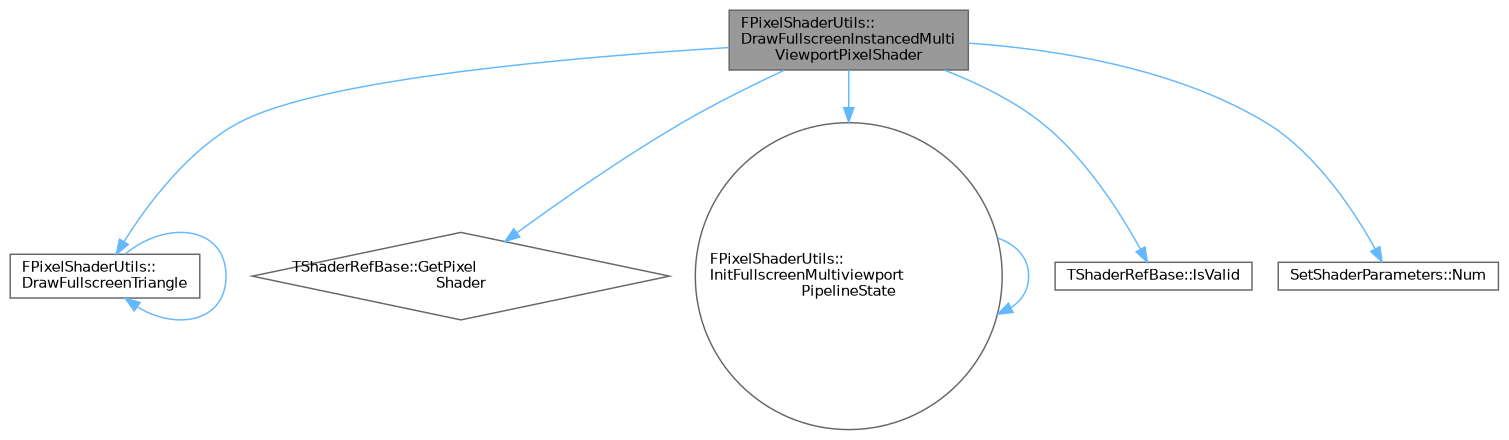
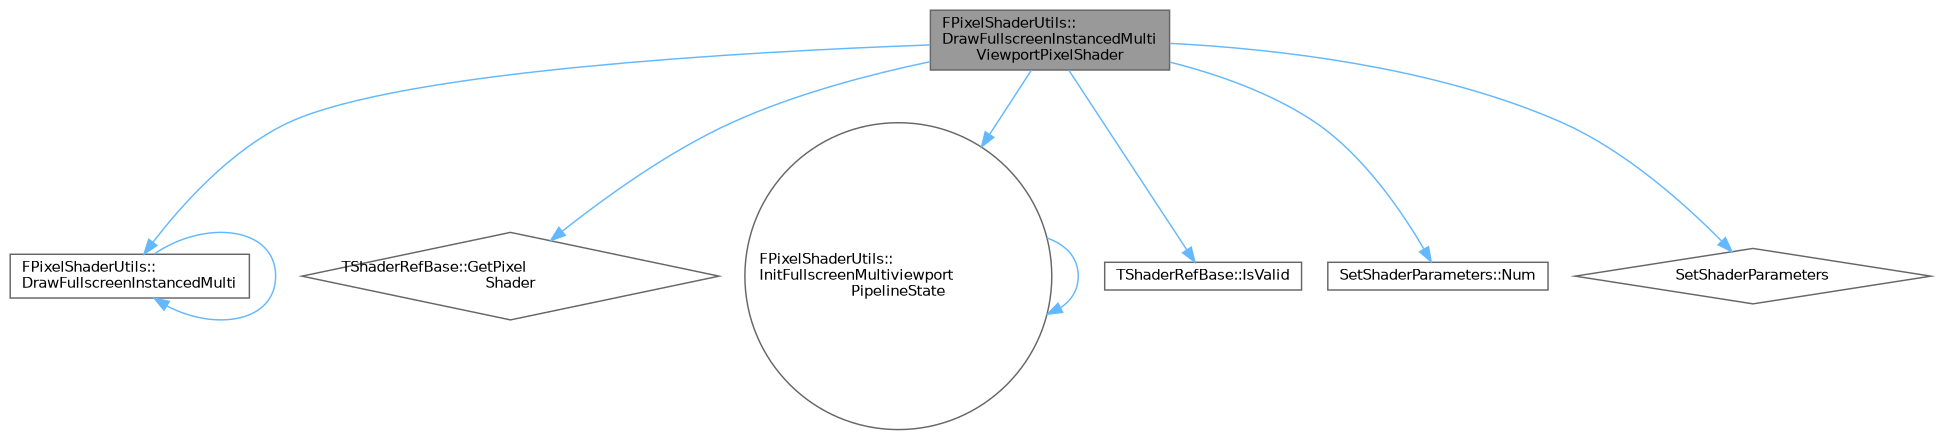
(105, 276) -> (130, 276)
none -> (1753, 276)
